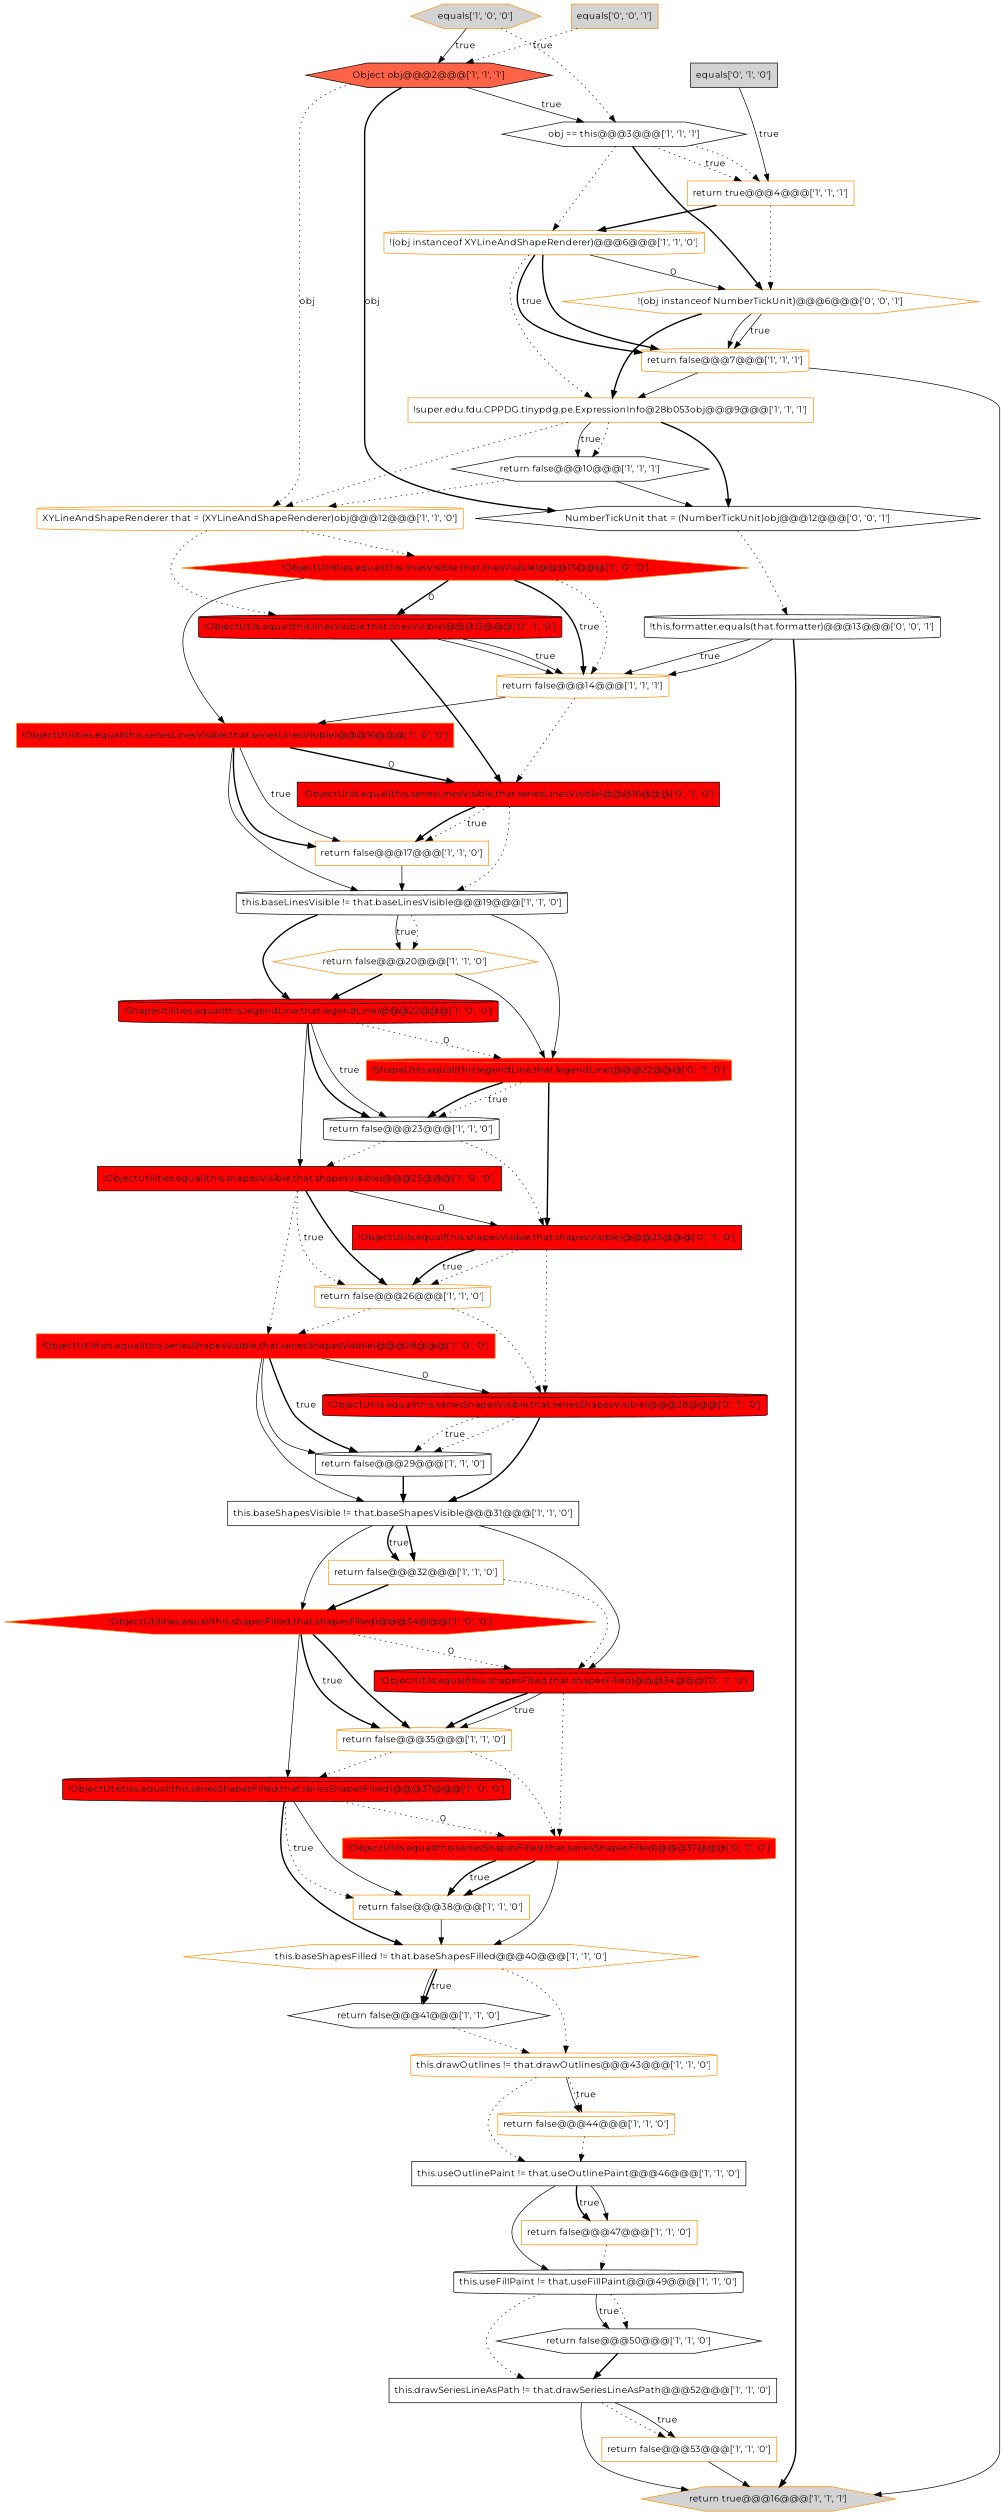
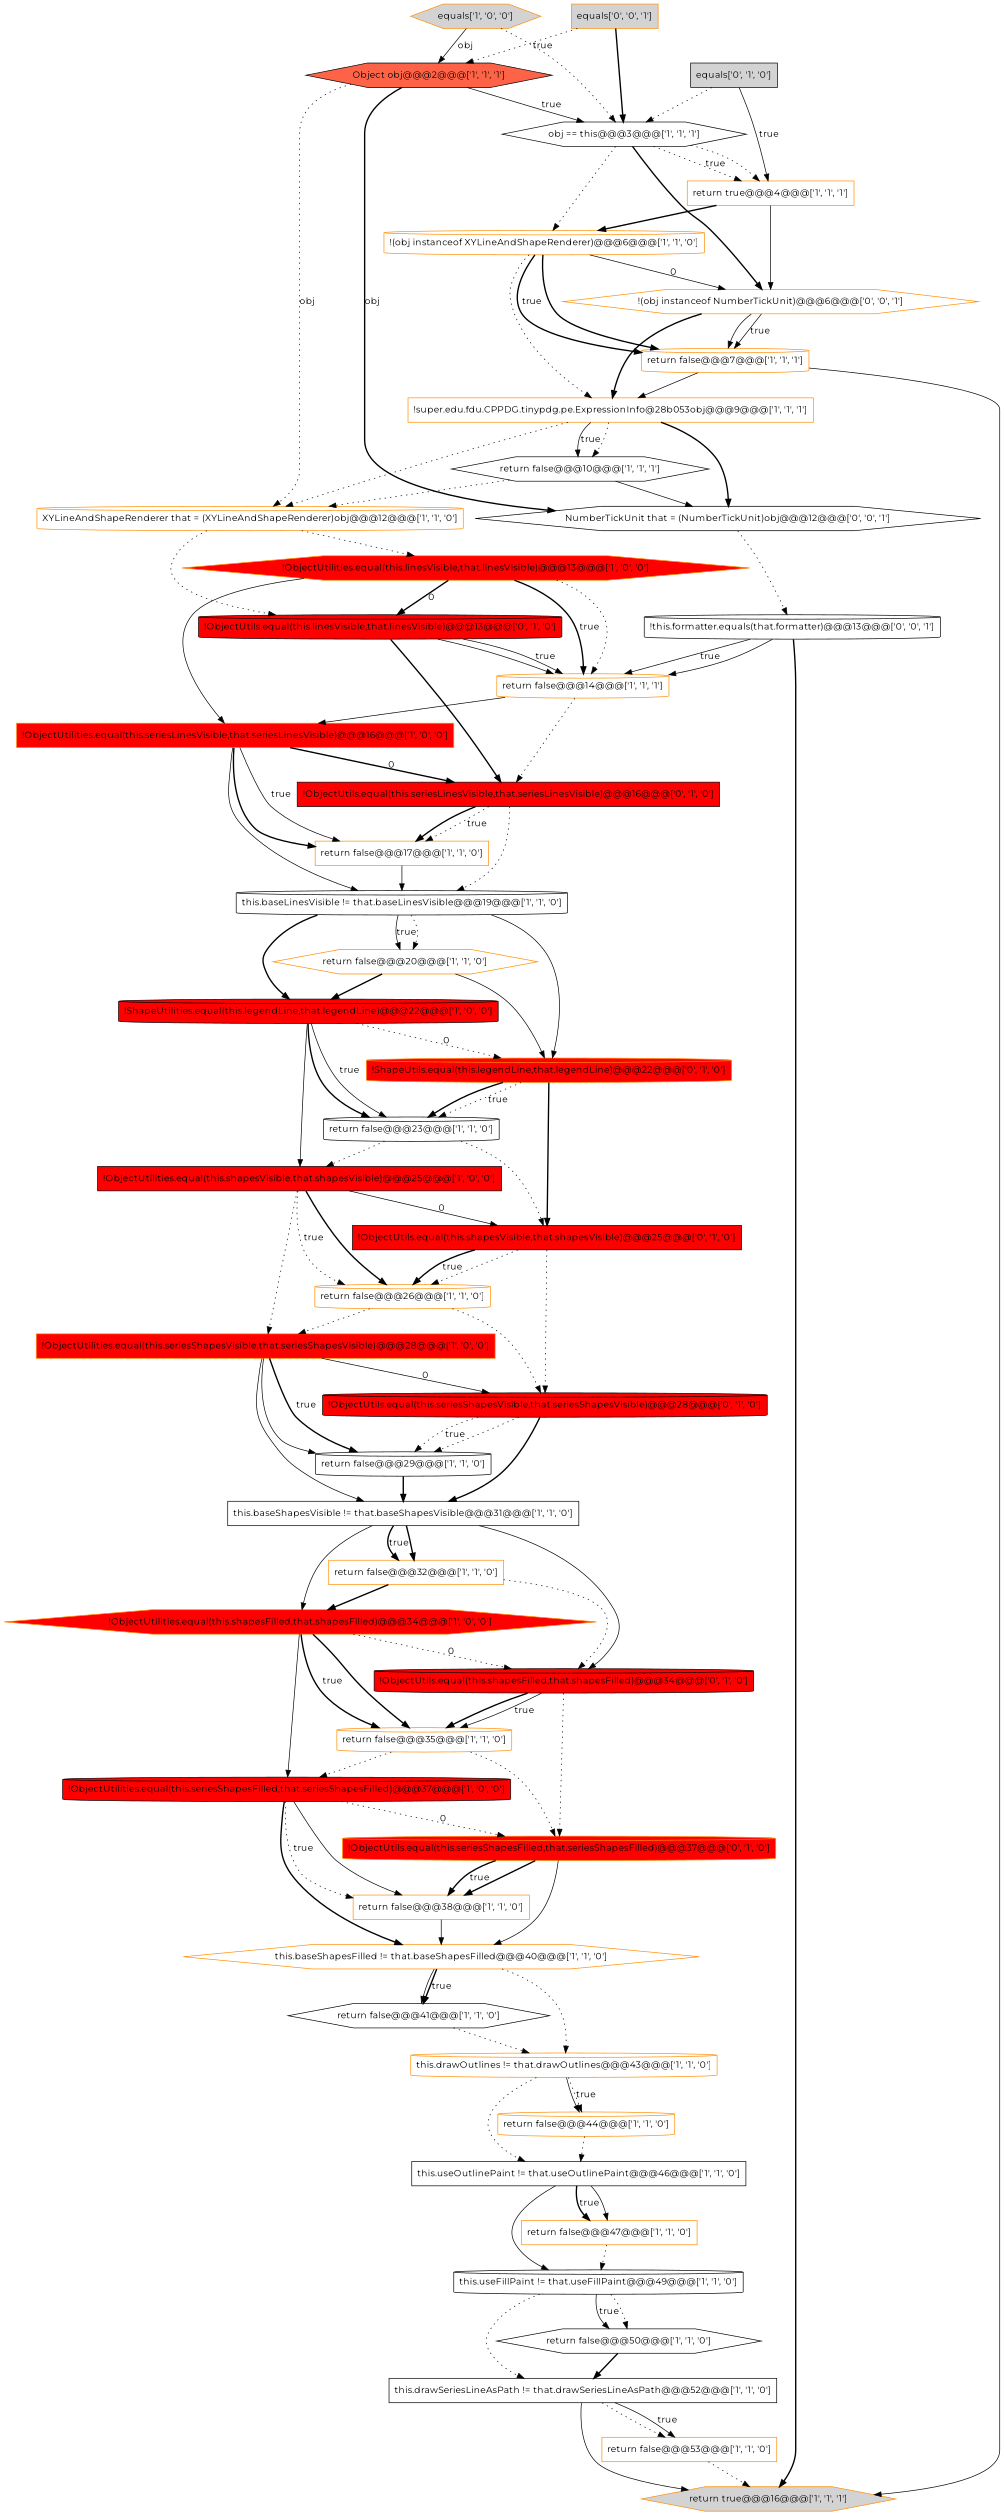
(466, 46) -> (466, 46)
none -> (619, 72)
none -> (682, 103)
(771, 244) -> (771, 244)
(726, 2472) -> (726, 2472)
